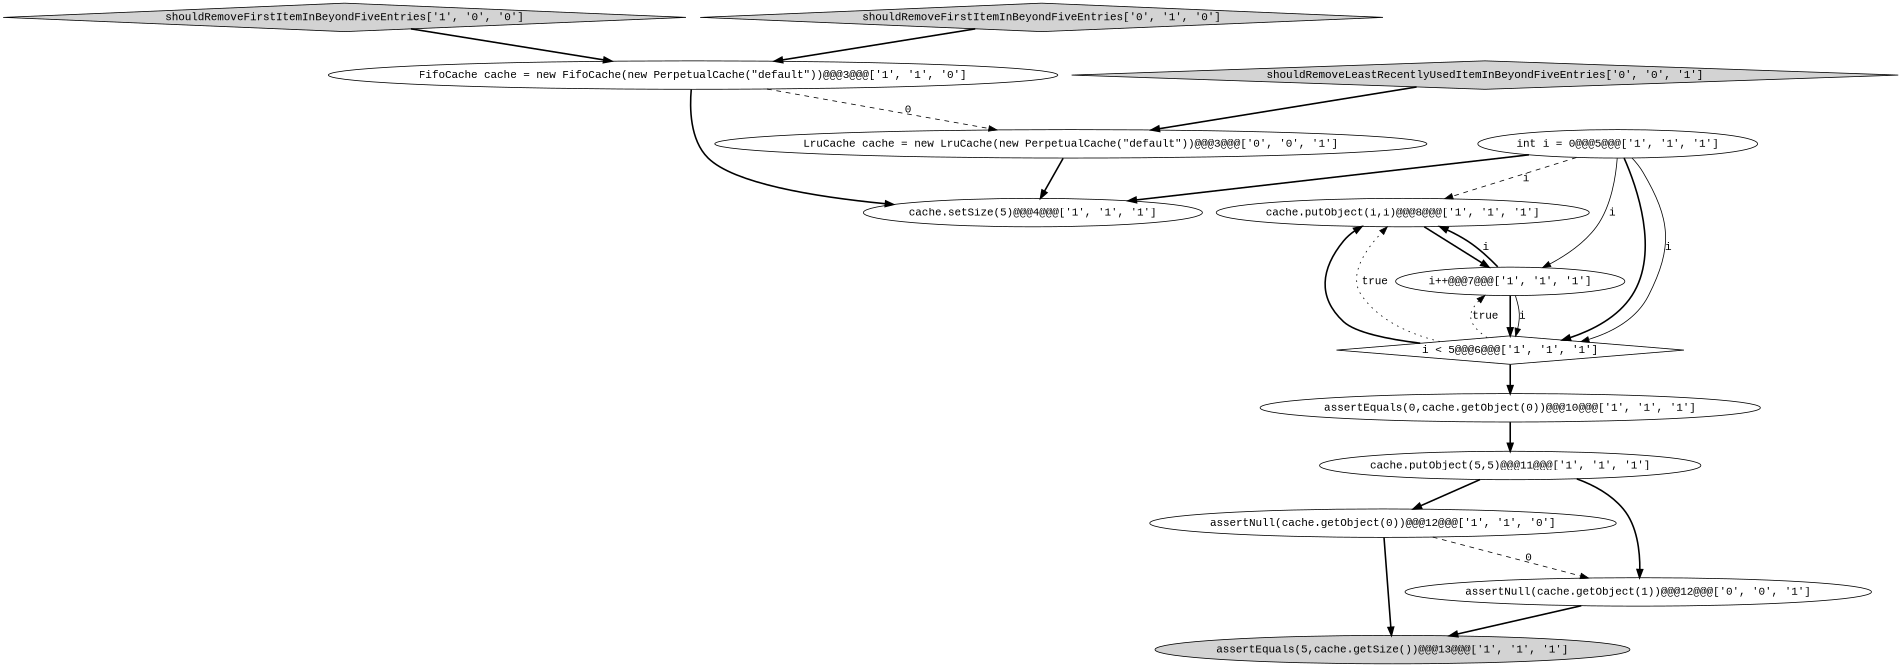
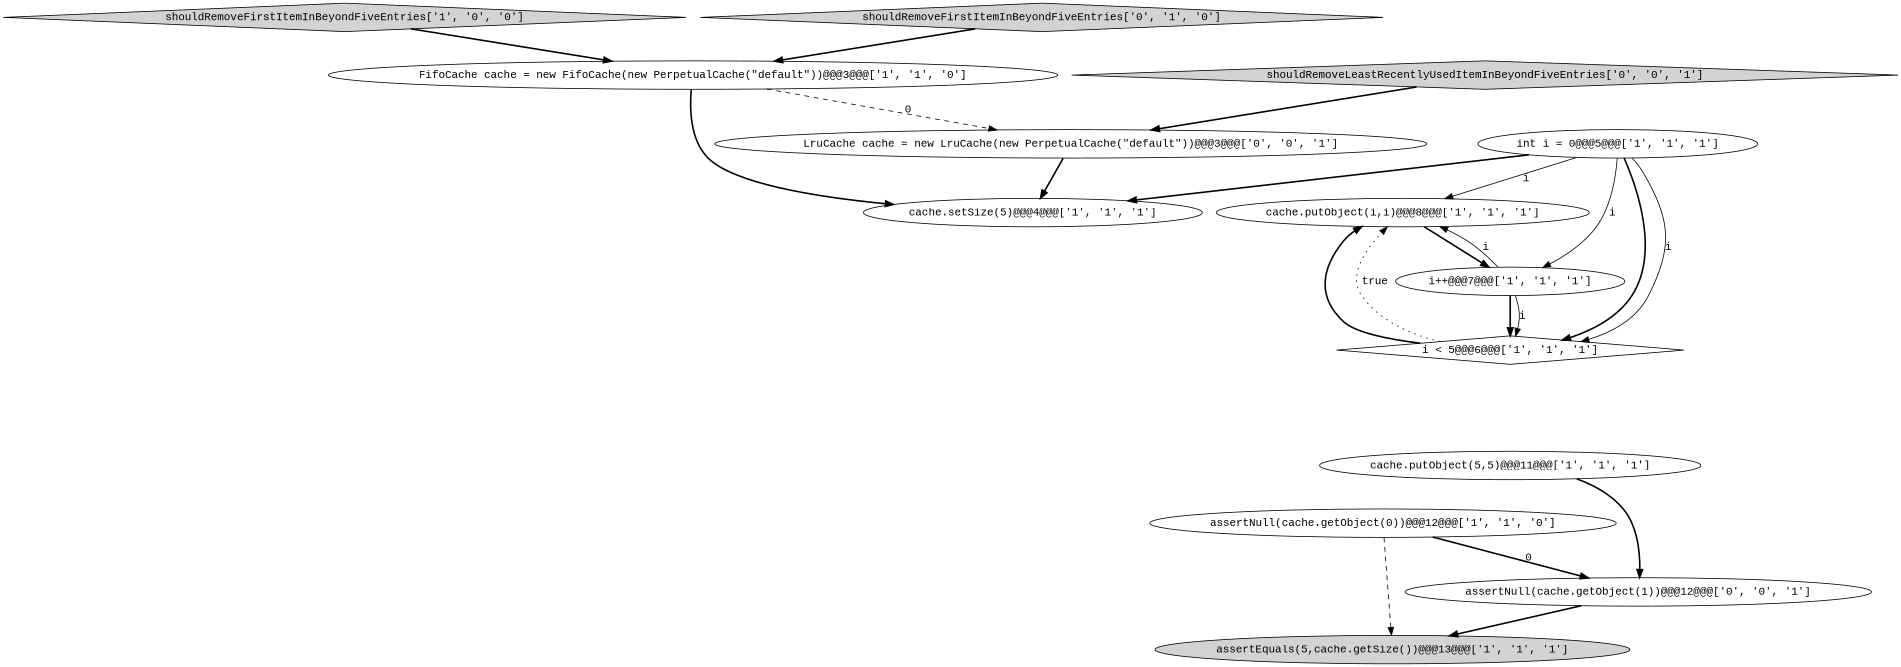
(1514, 177) -> (1514, 177)
(1474, 246) -> (1474, 246)
(1472, 321) -> none
(1510, 408) -> none
(1450, 493) -> none
(1507, 556) -> (1507, 556)
(1387, 582) -> (1387, 582)
